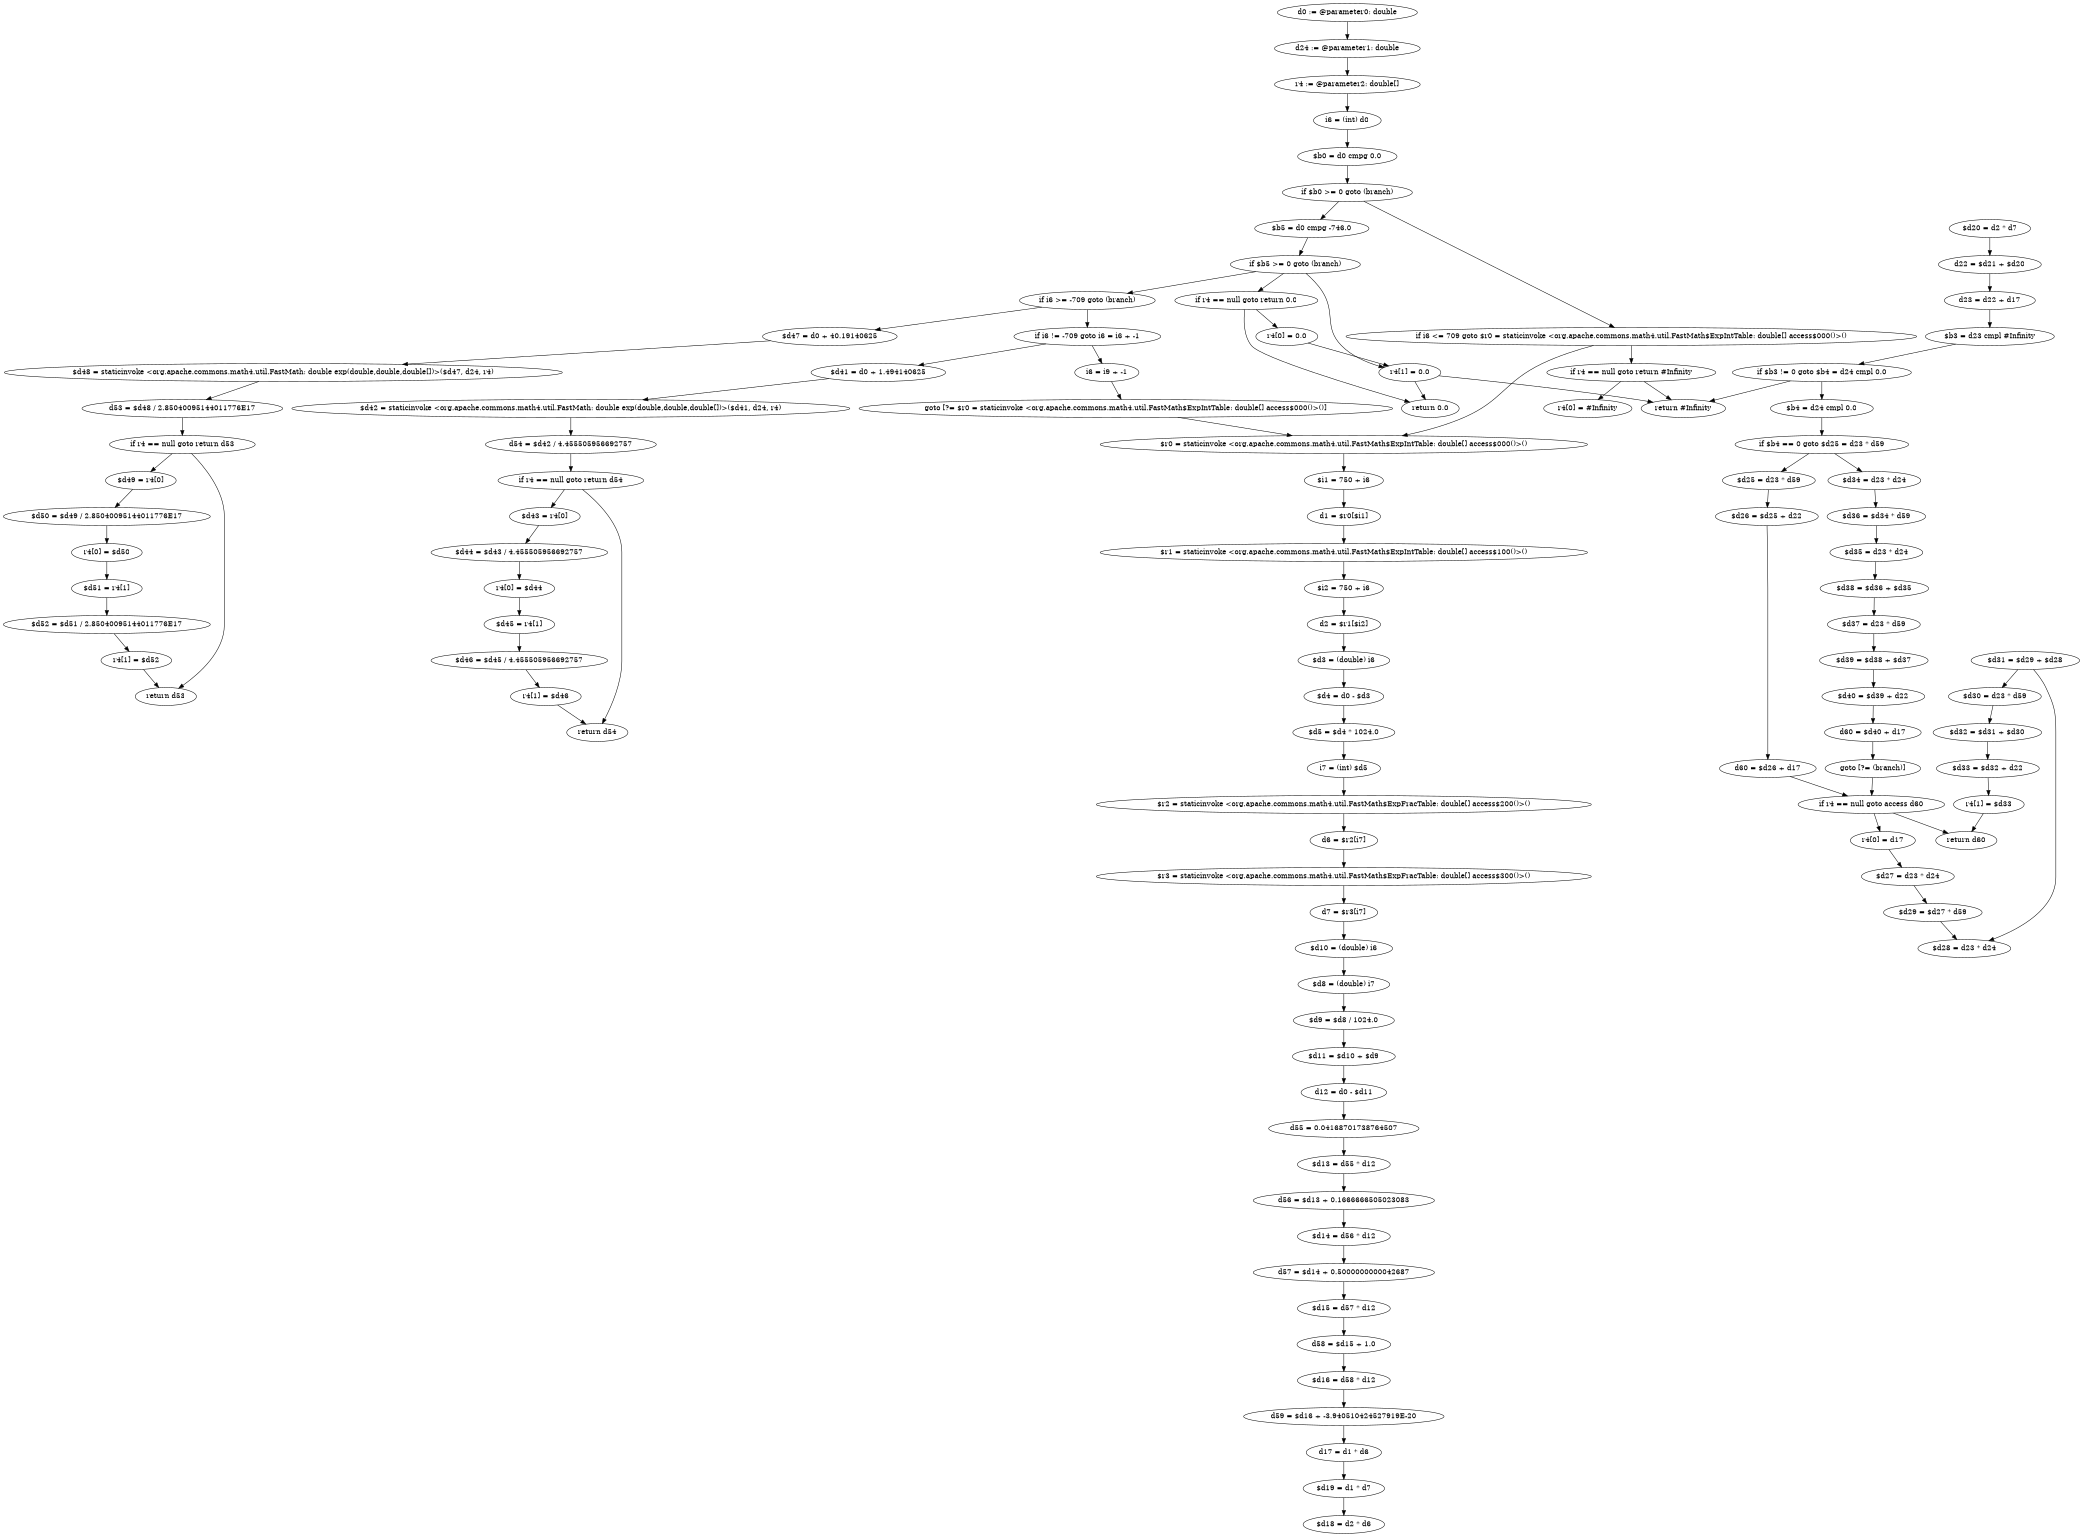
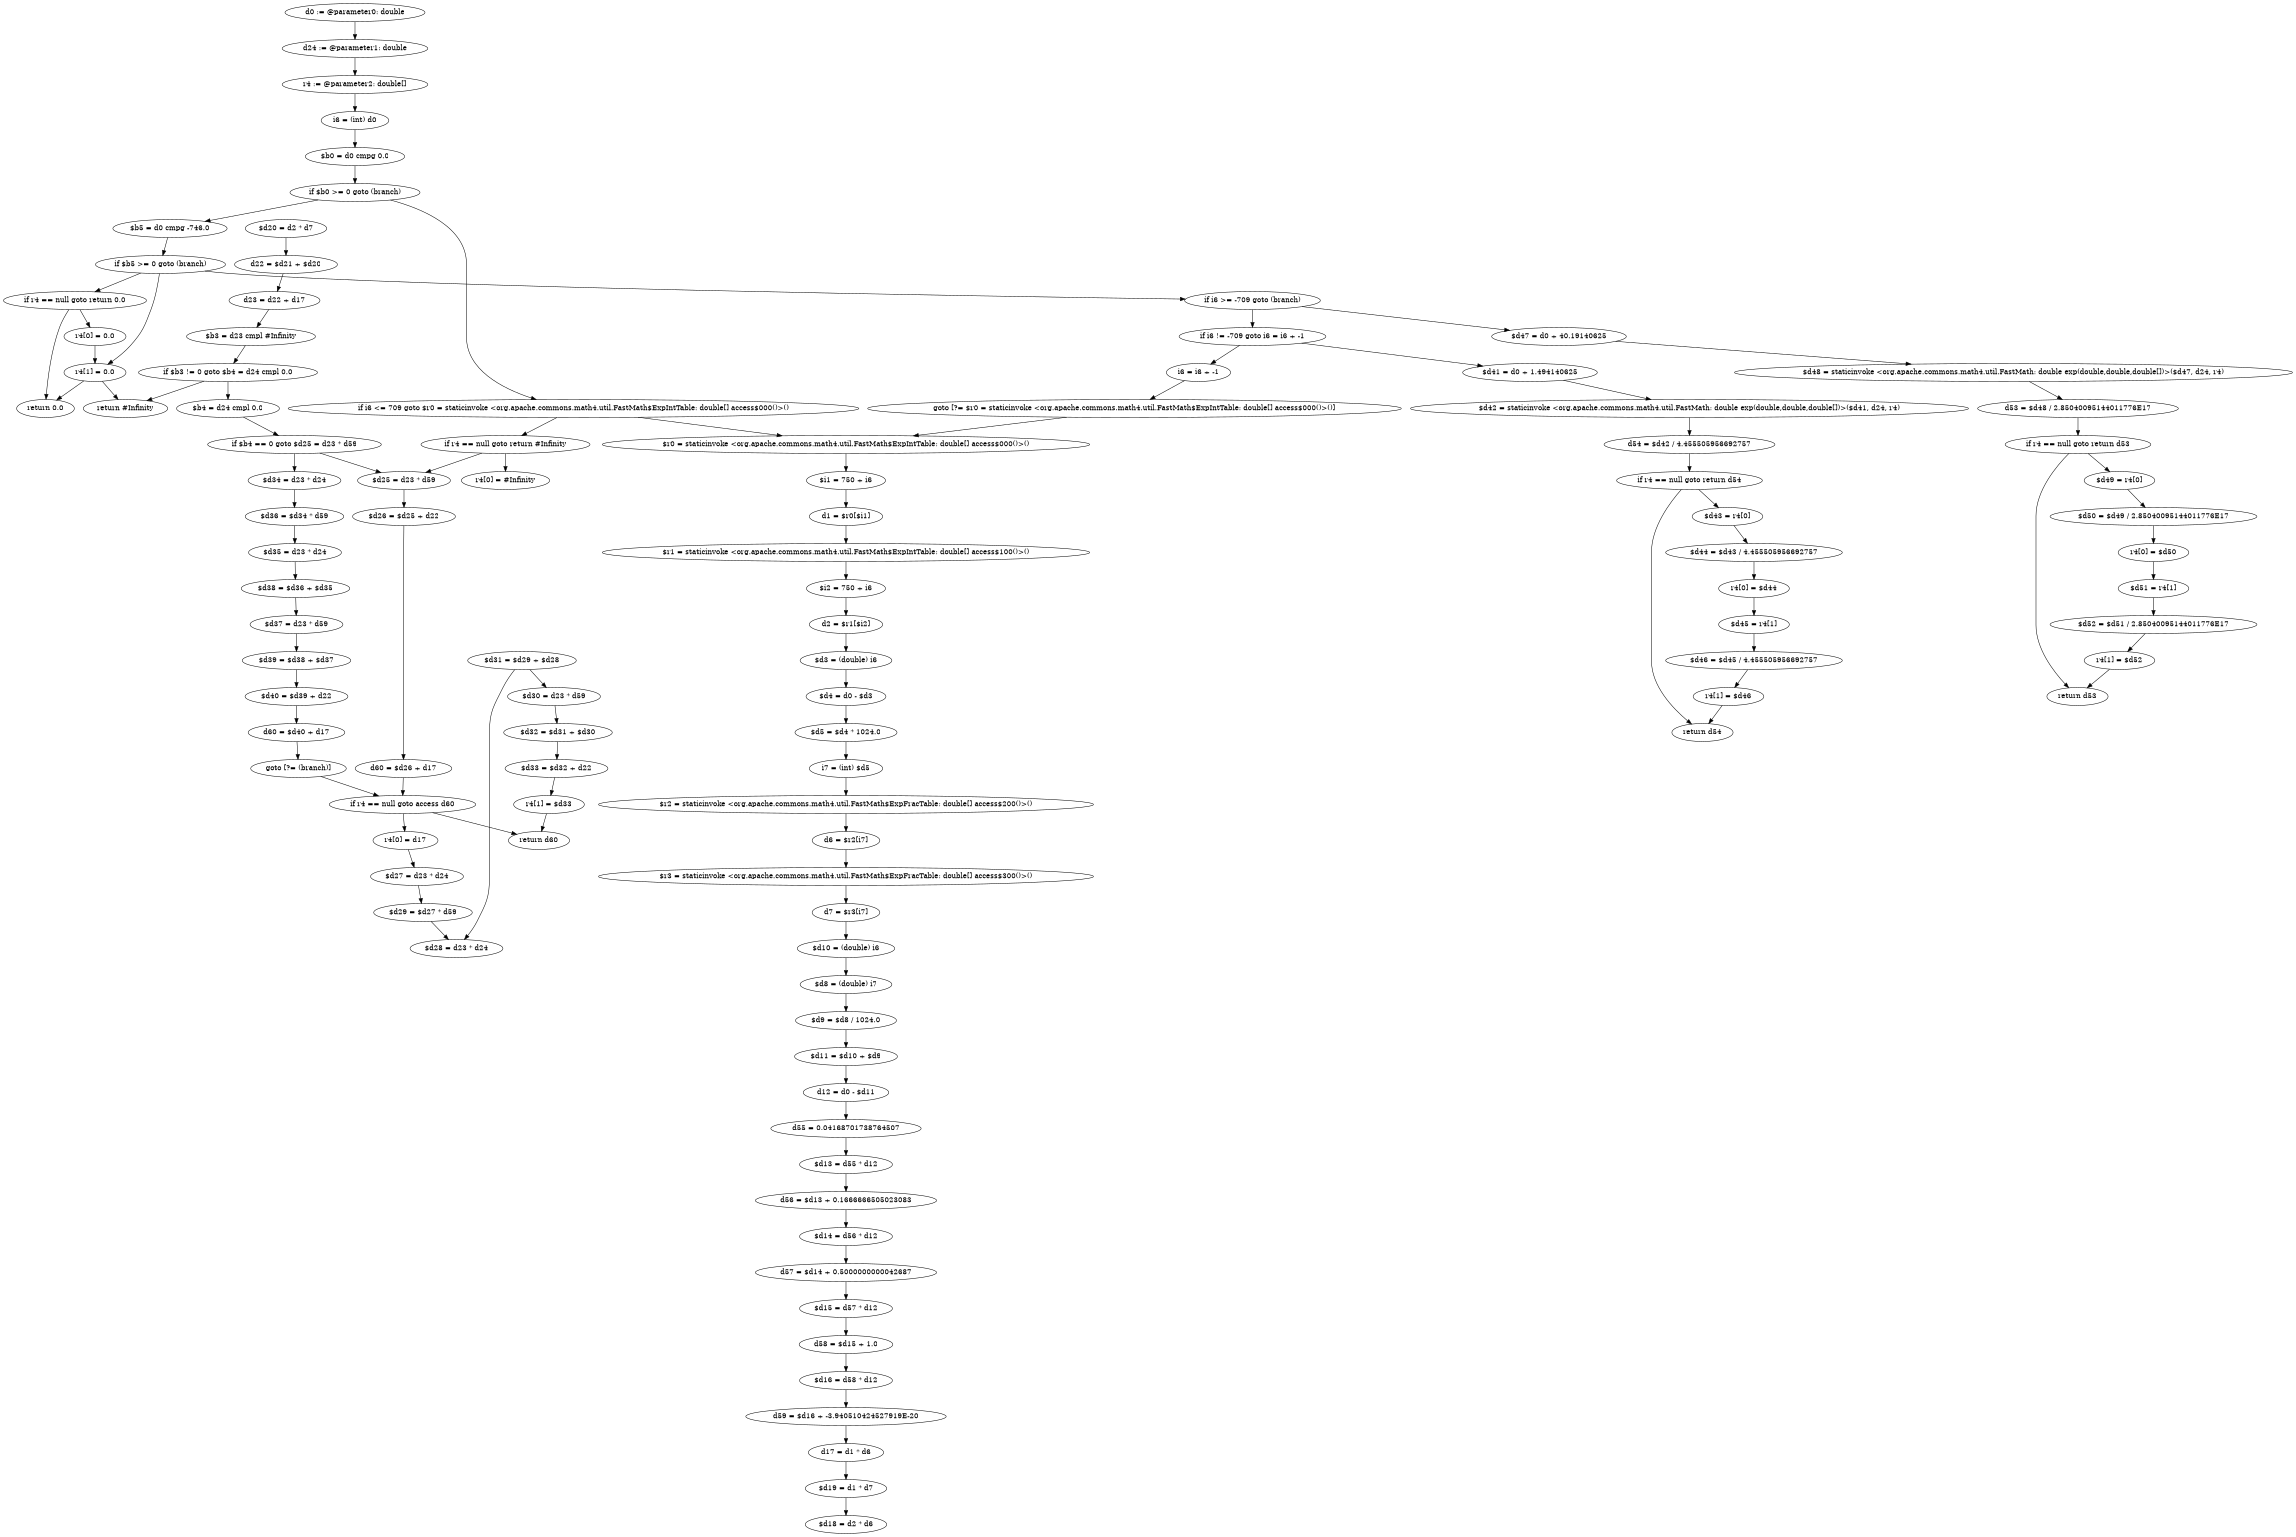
(1107, 372) -> (1198, 372)
(1655, 389) -> (456, 462)
